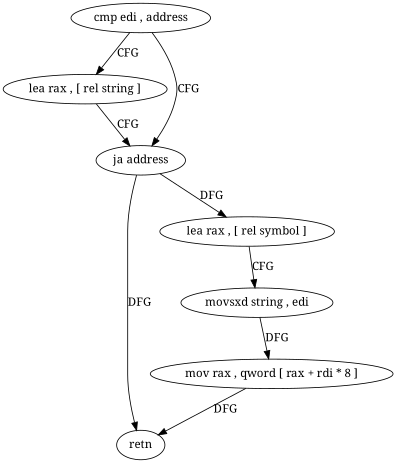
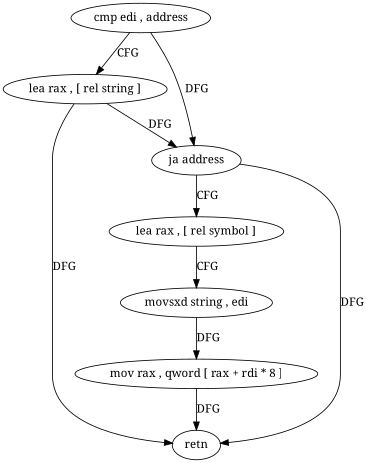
(189, 89) -> (197, 89)
(128, 125) -> (160, 125)
(212, 196) -> (207, 196)
none -> (52, 308)
